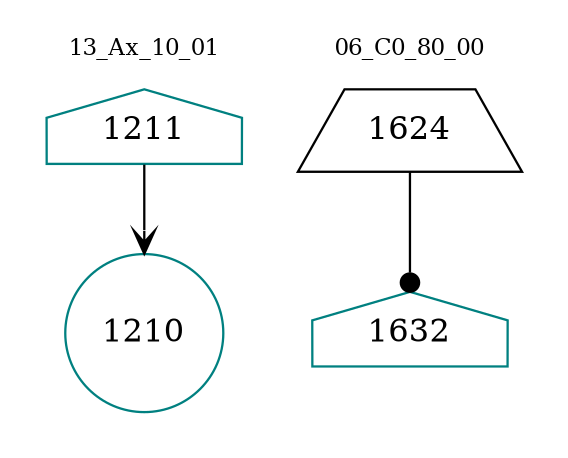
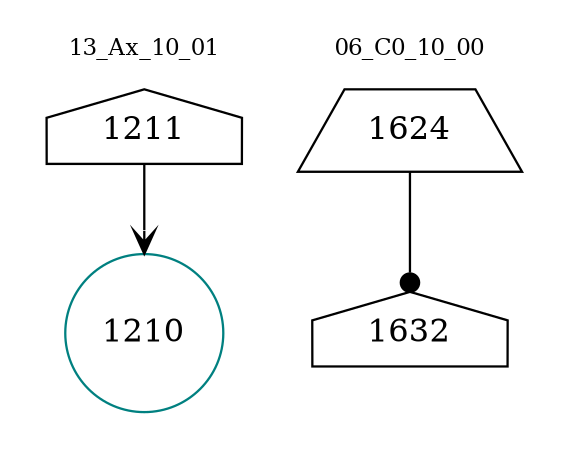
(410, 49) -> (410, 49)
(144, 131) -> (144, 131)
(410, 333) -> (410, 333)
